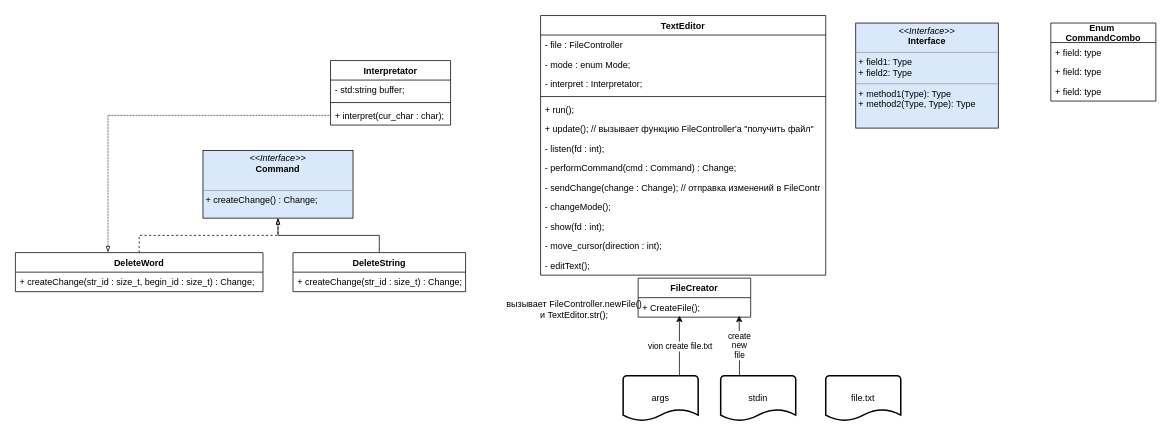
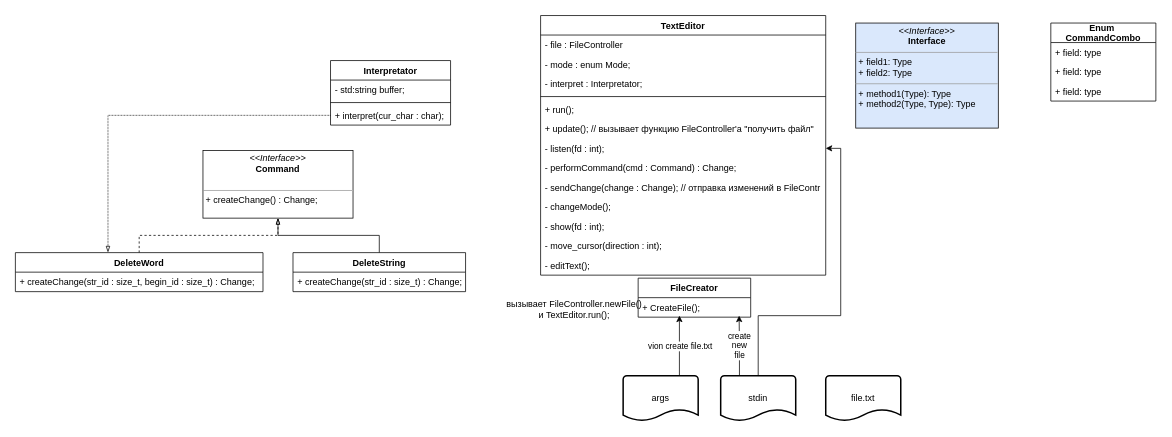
(278, 184) -> (278, 184)
none -> (840, 298)
(574, 309) -> (574, 309)
